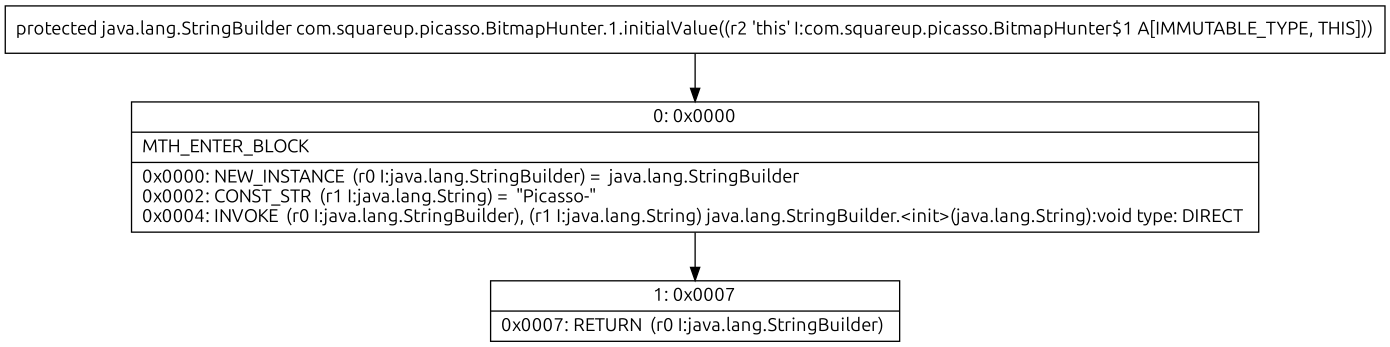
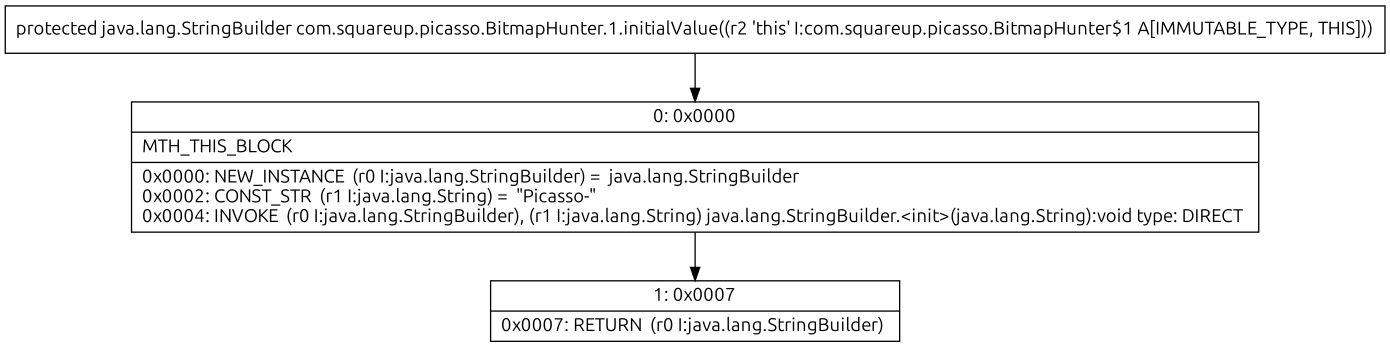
(226, 147) -> (218, 147)
